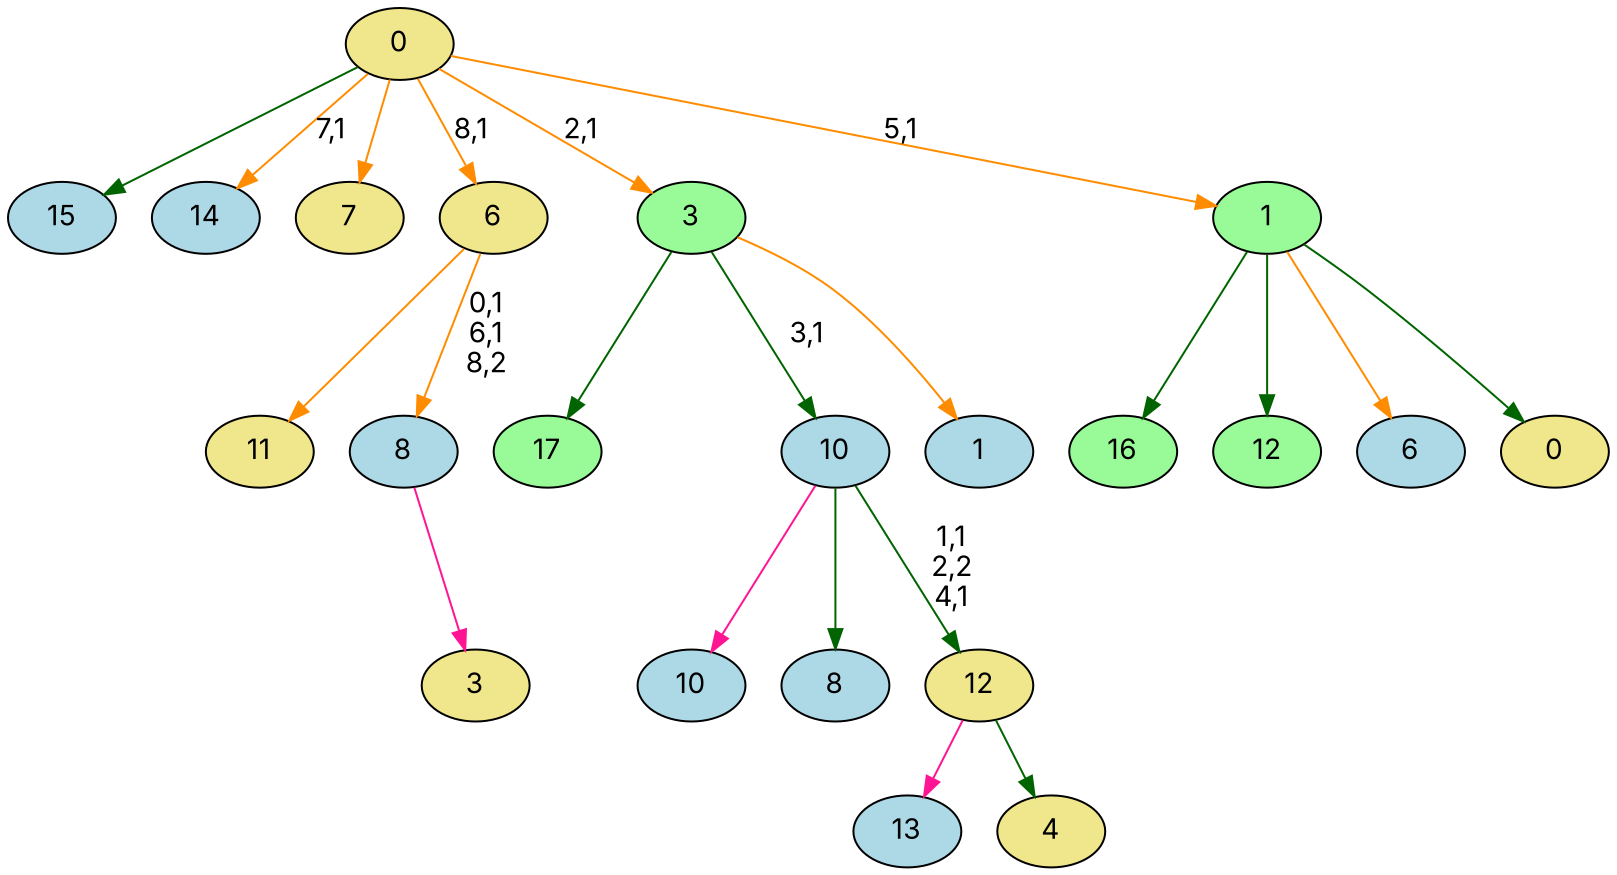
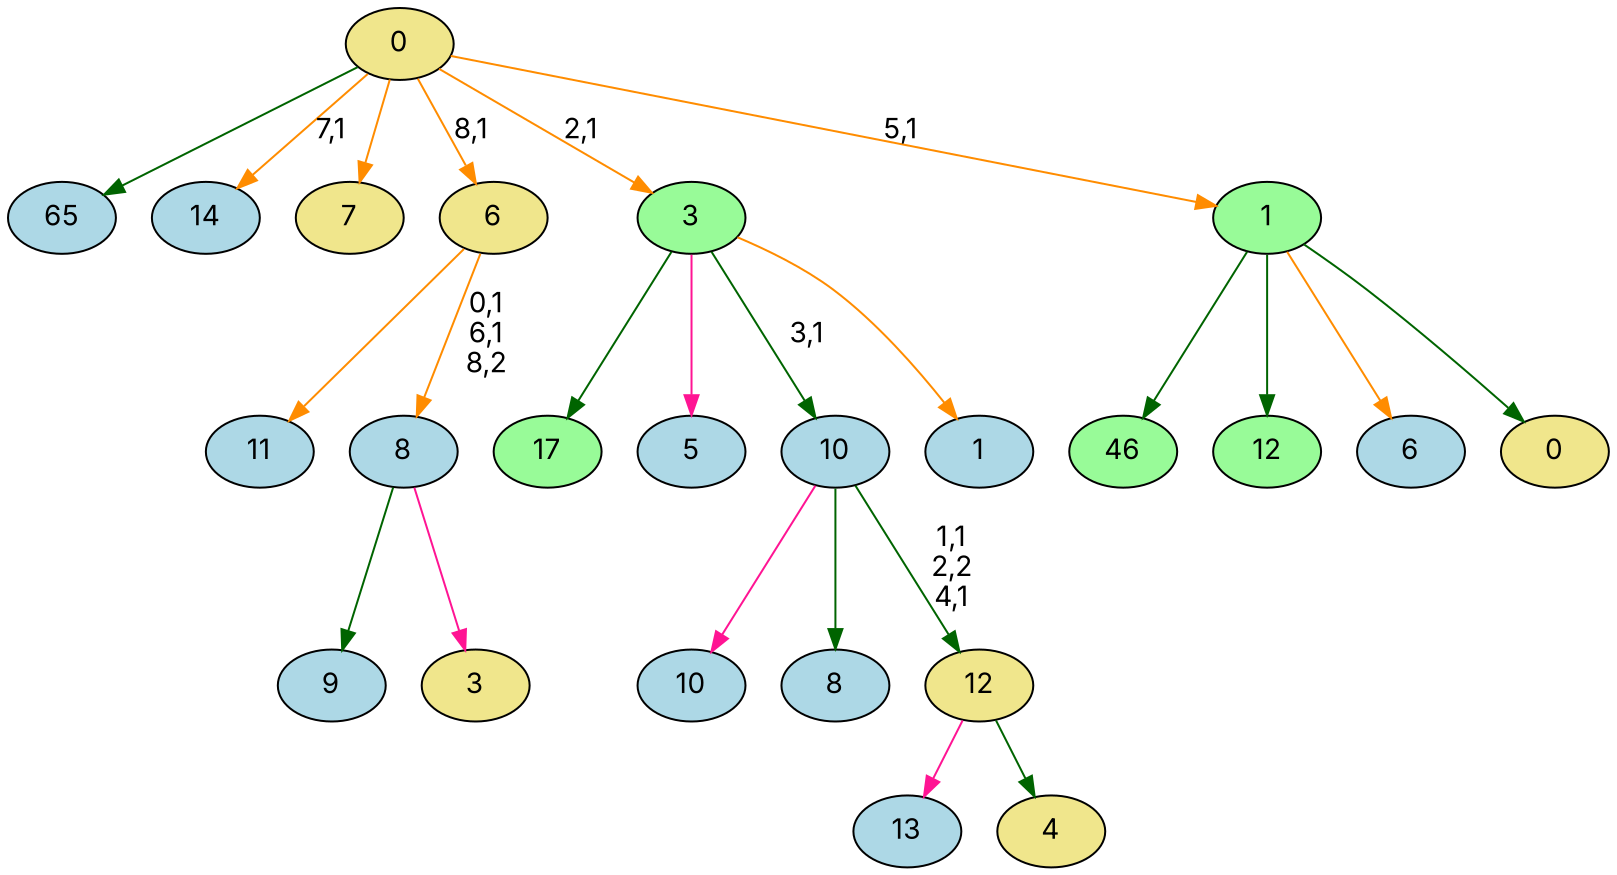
(62, 218) -> (62, 218)
(260, 452) -> (260, 452)
none -> (692, 452)
(1123, 452) -> (1123, 452)
none -> (332, 686)
